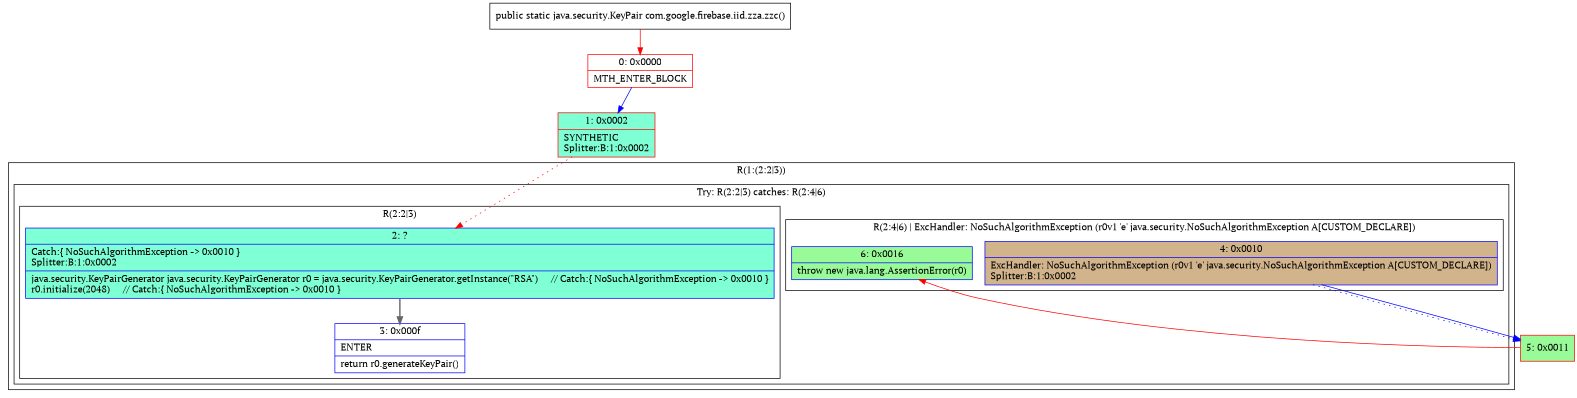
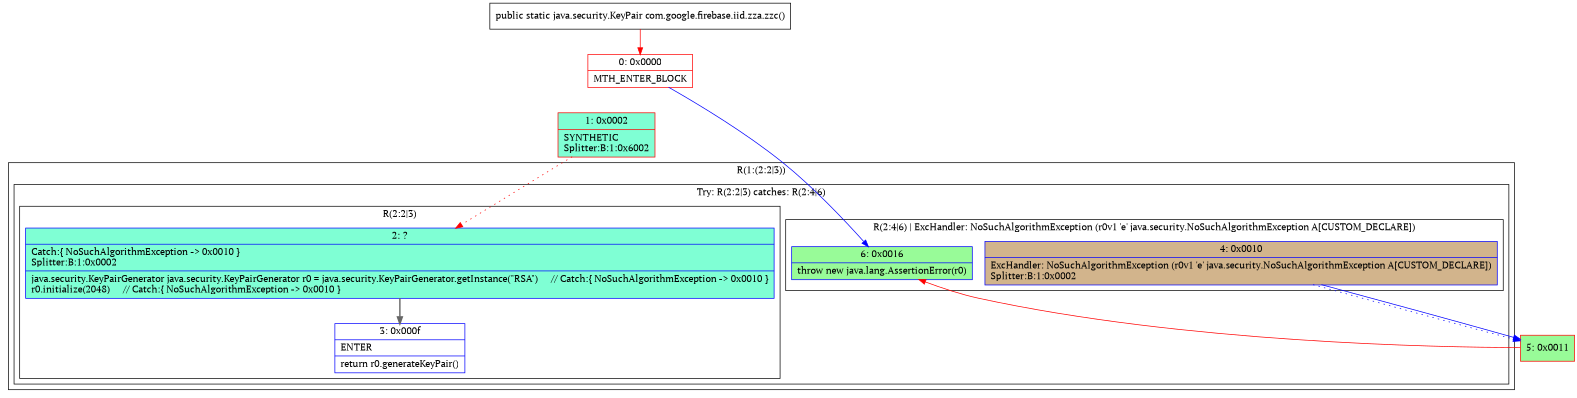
(627, 97) -> (773, 155)
(606, 148) -> (606, 148)
